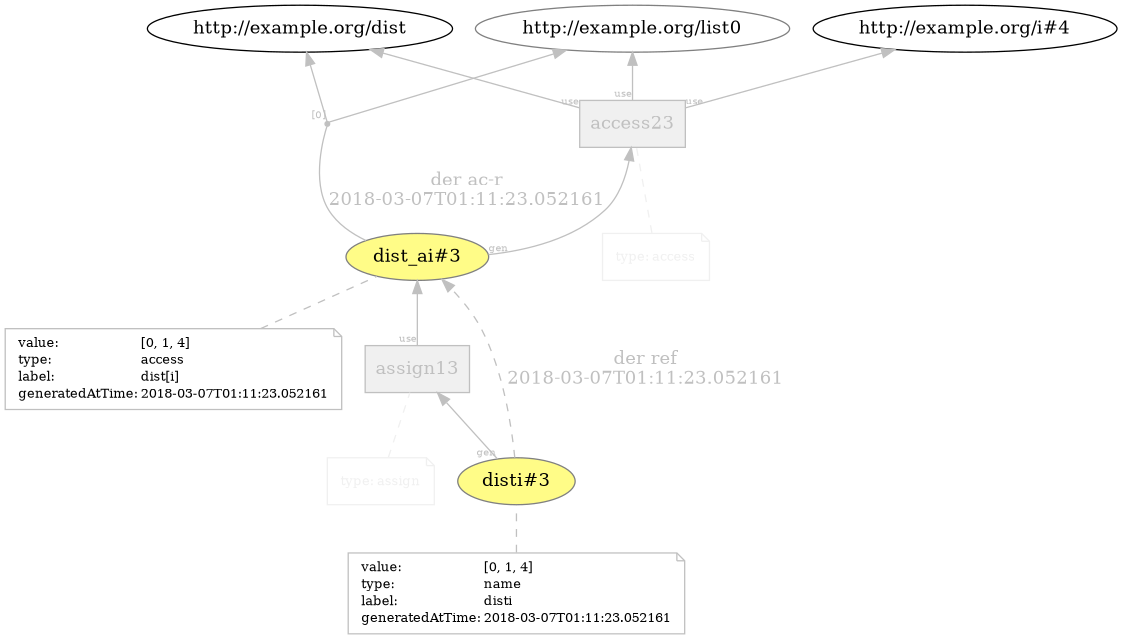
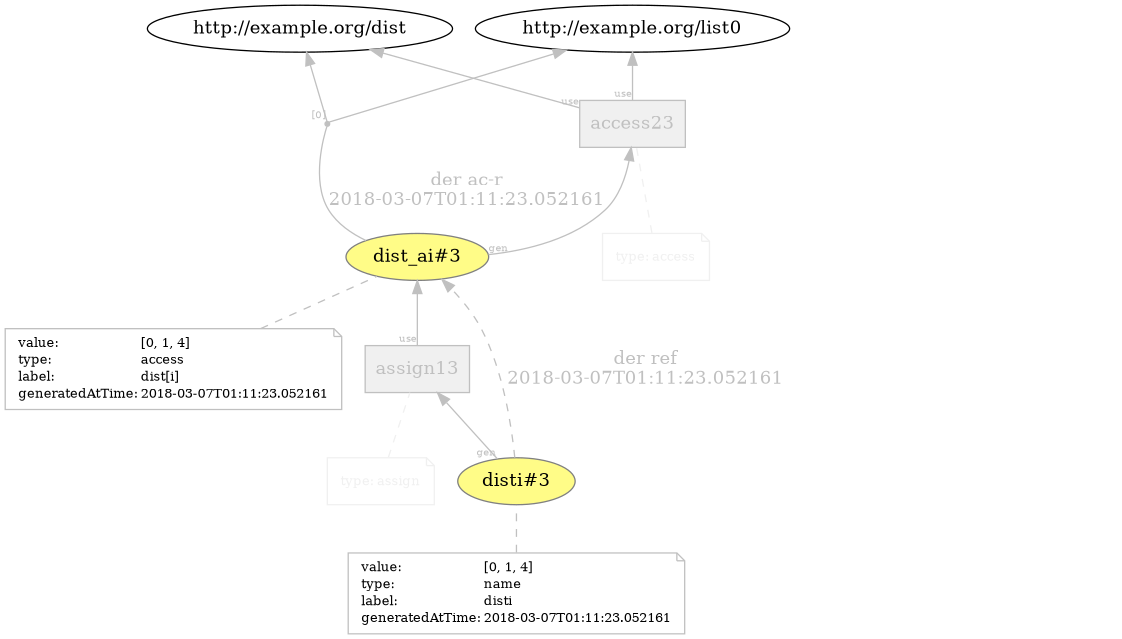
(633, 29) -> (633, 29)
(965, 29) -> none
